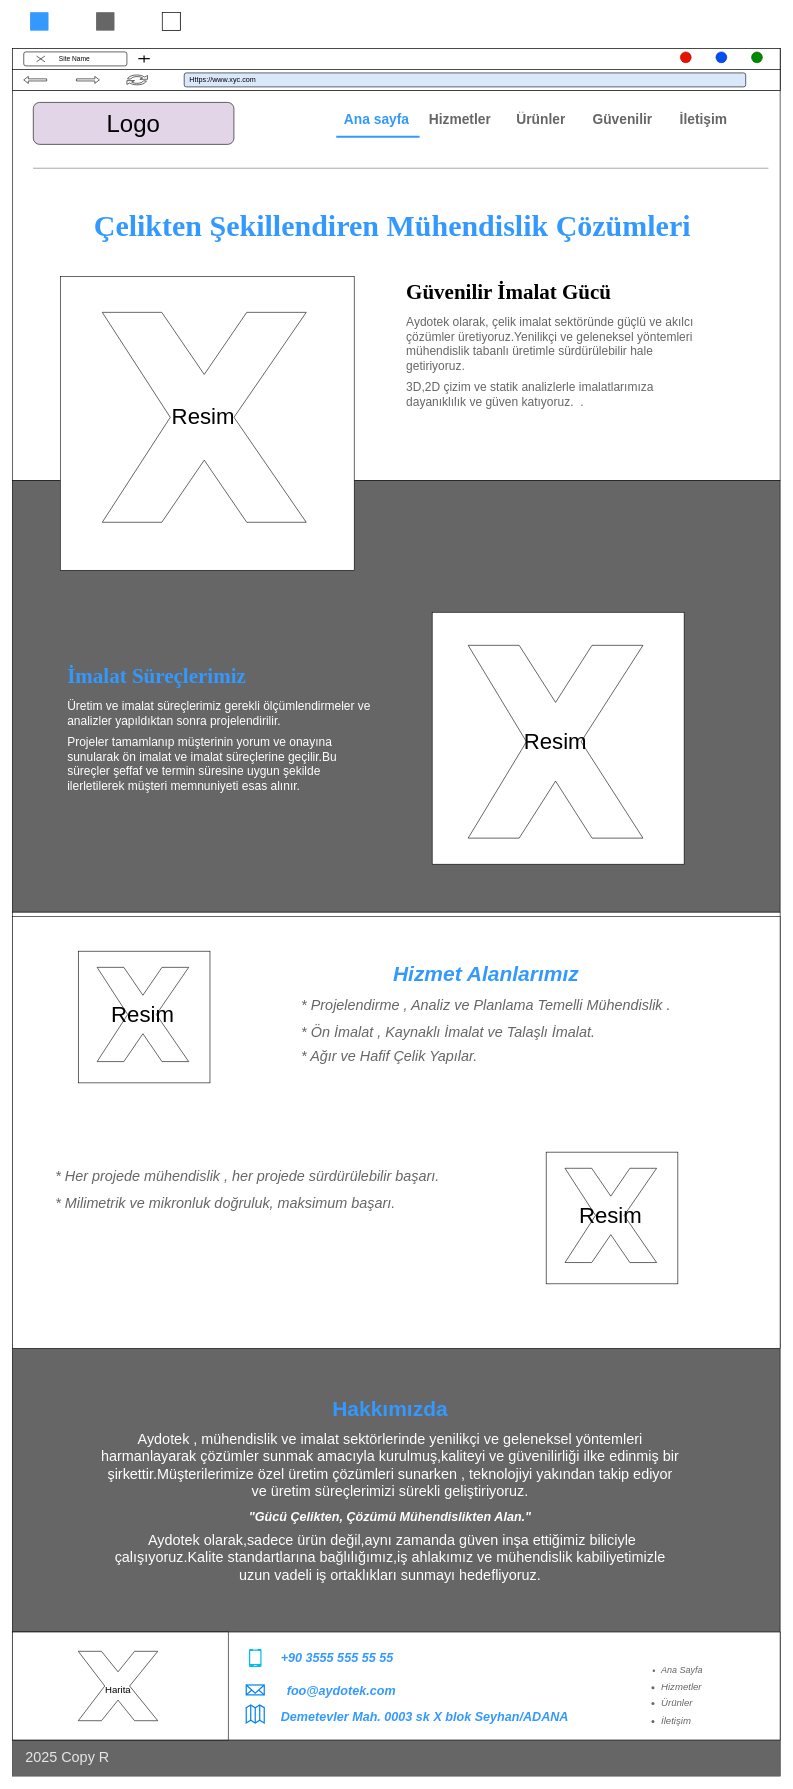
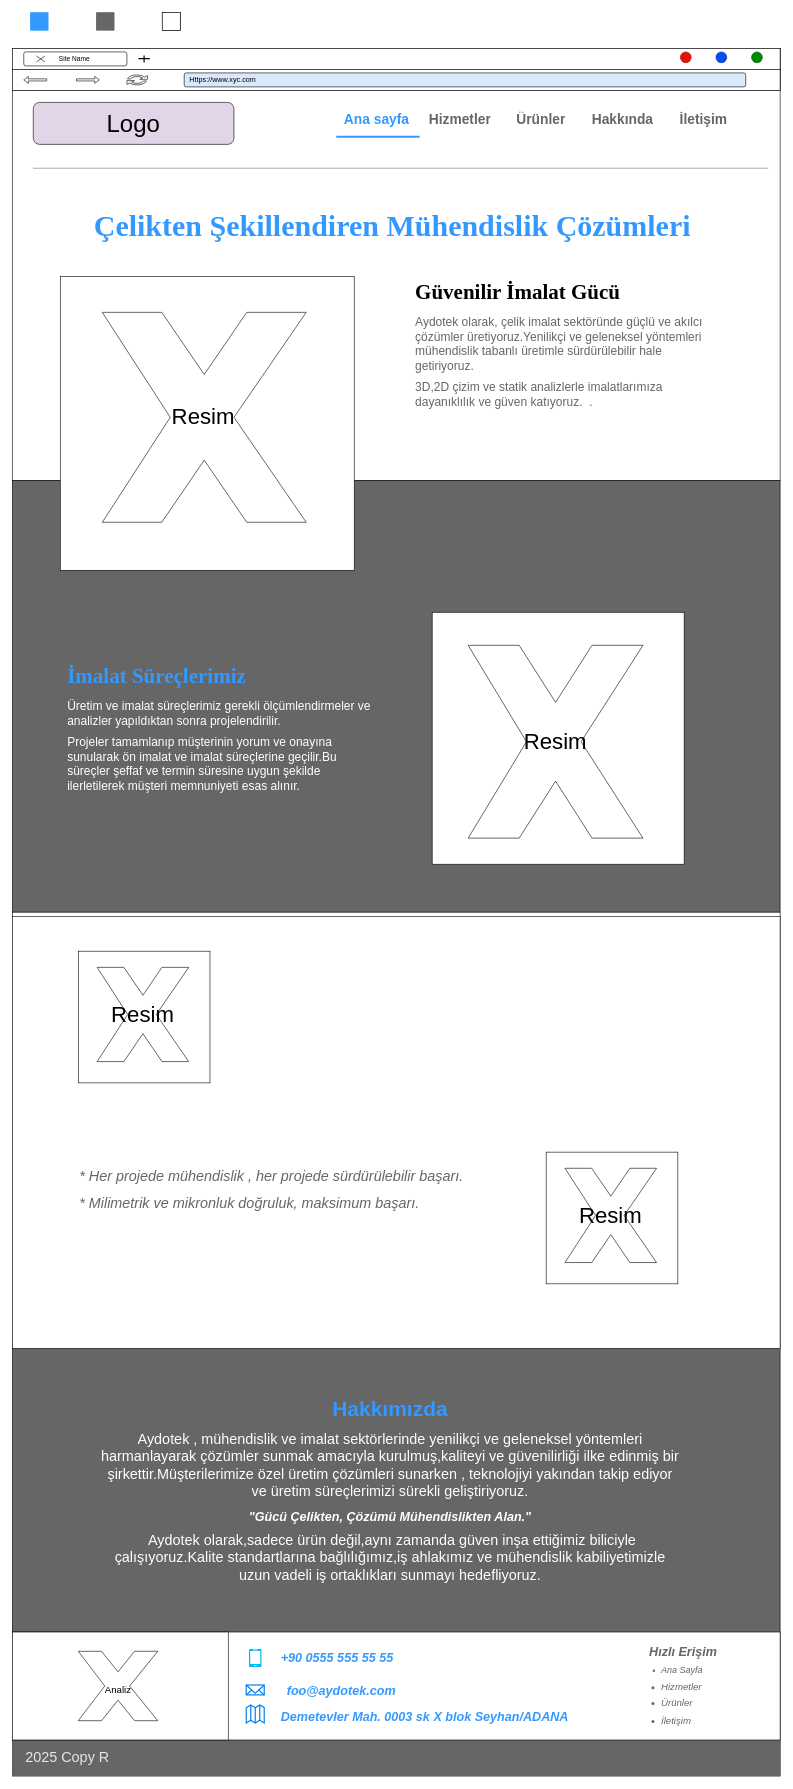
(623, 120) -> (623, 120)
(559, 357) -> (568, 357)
(492, 1021) -> none
(252, 1218) -> (276, 1218)
none -> (690, 1651)
(327, 1658) -> (327, 1658)
(118, 1686) -> (118, 1686)
